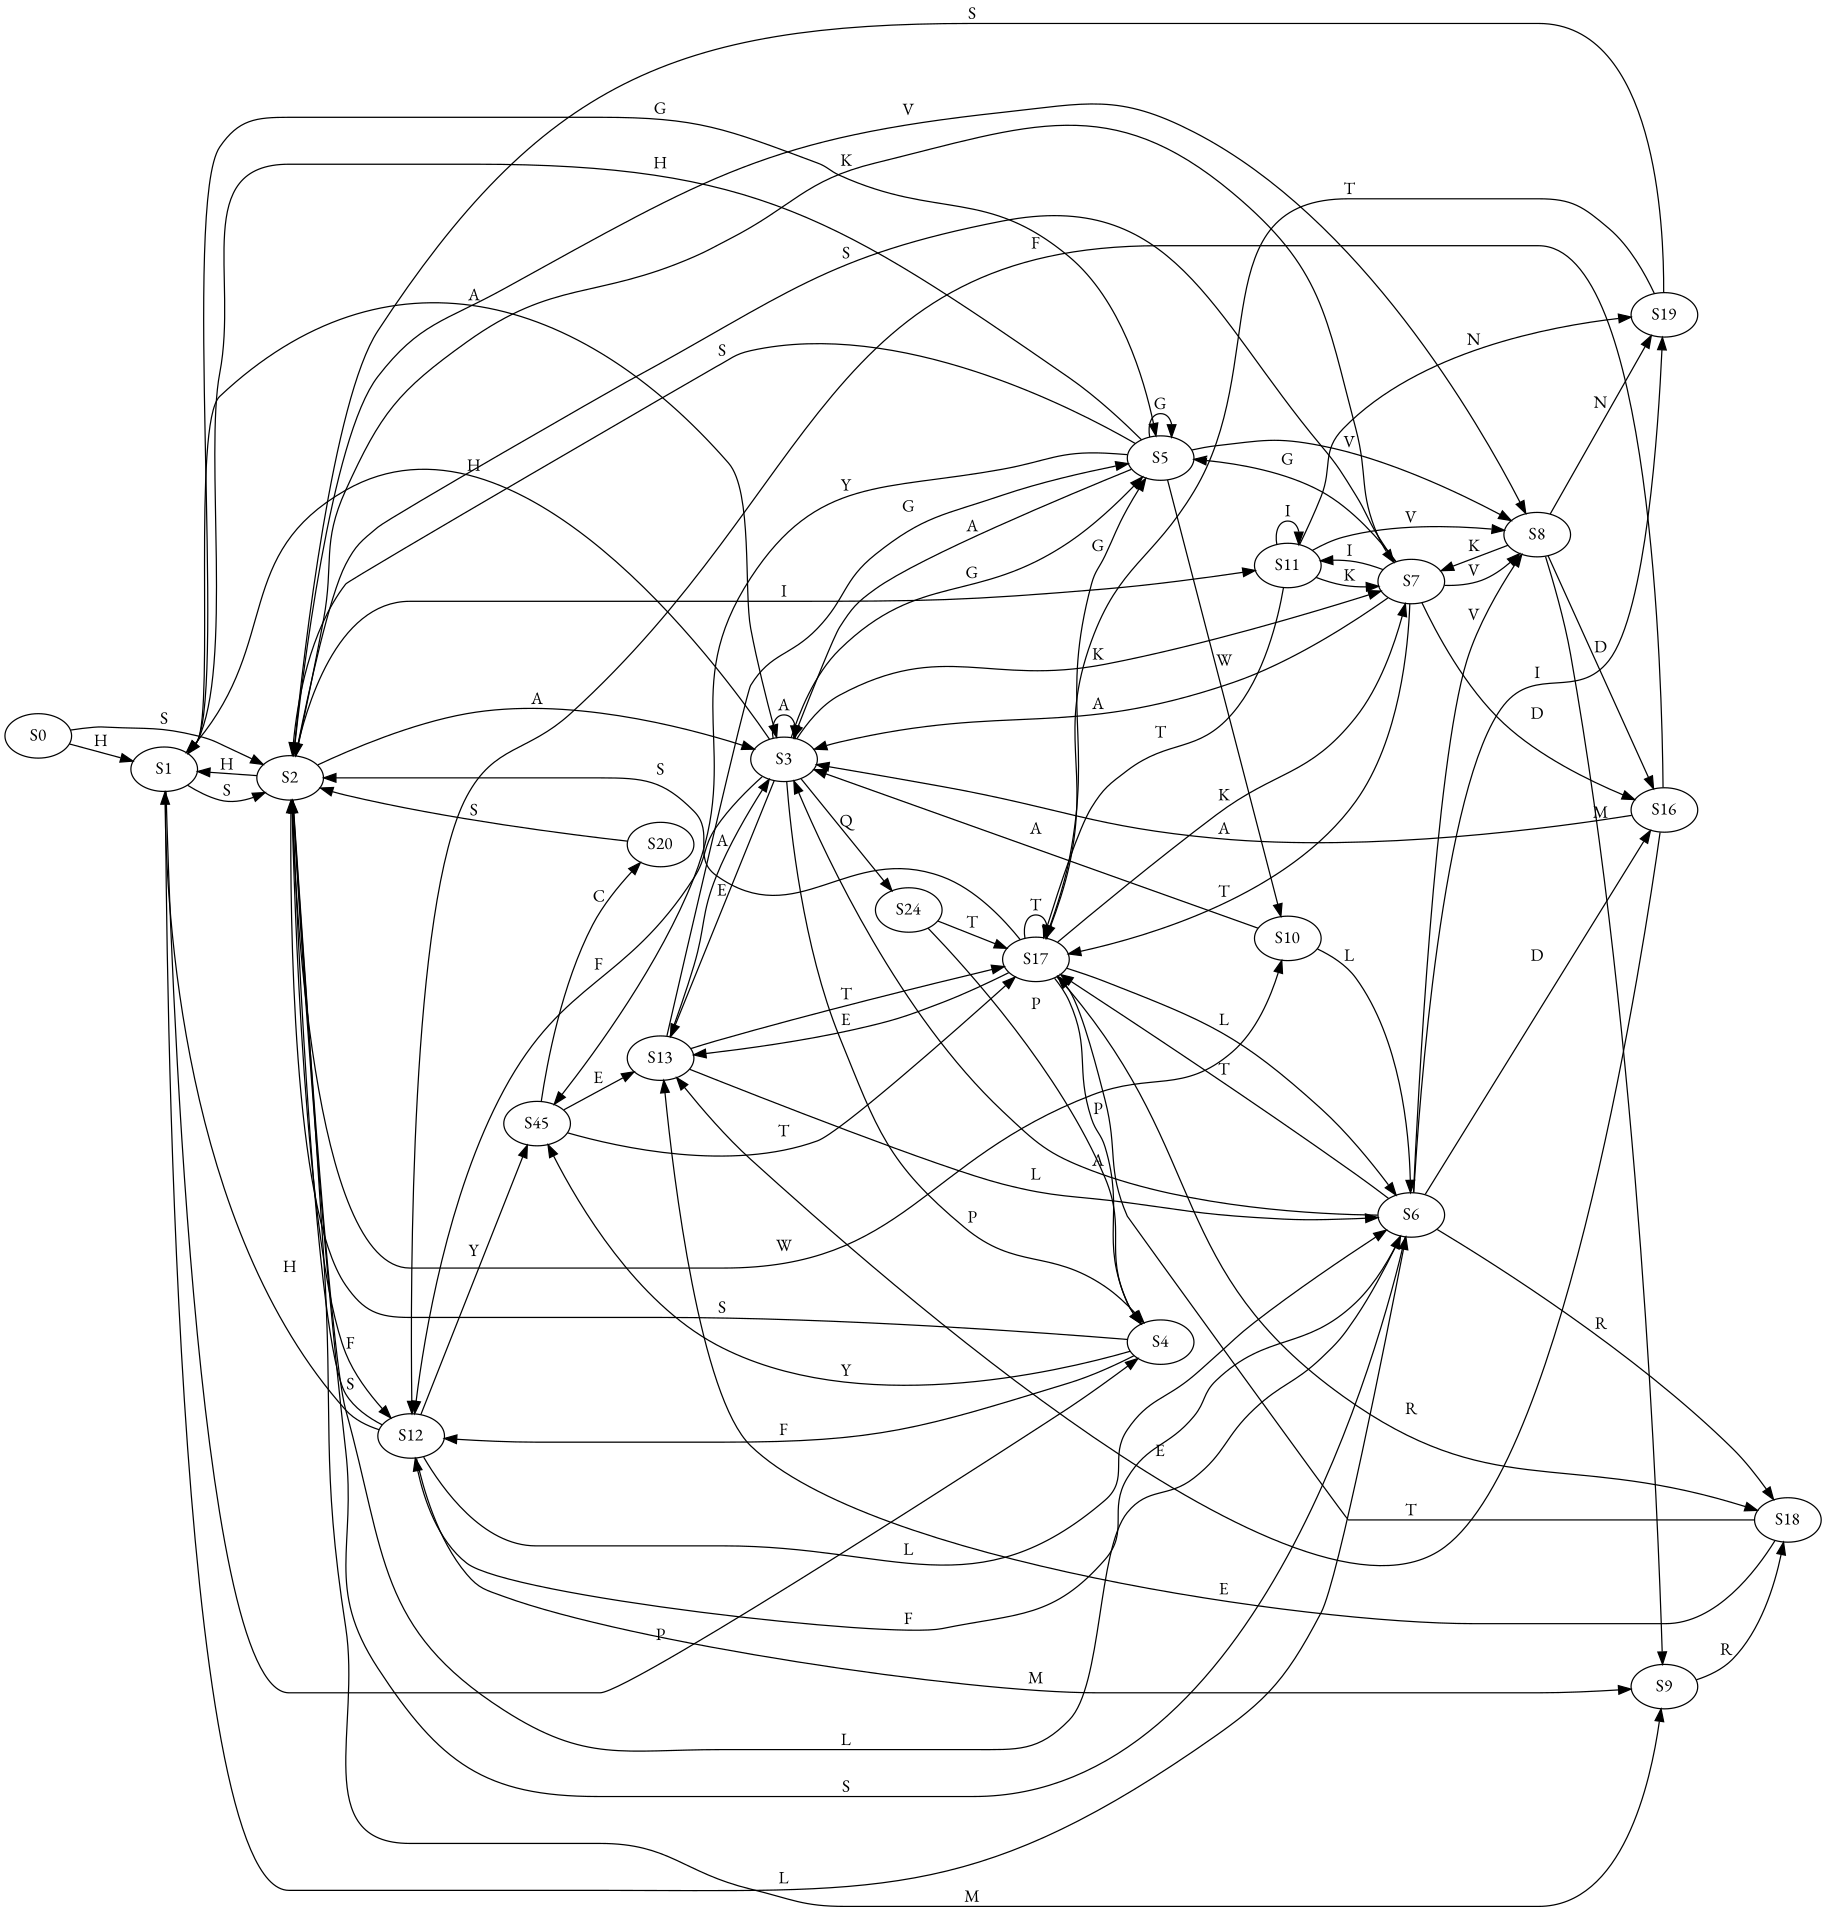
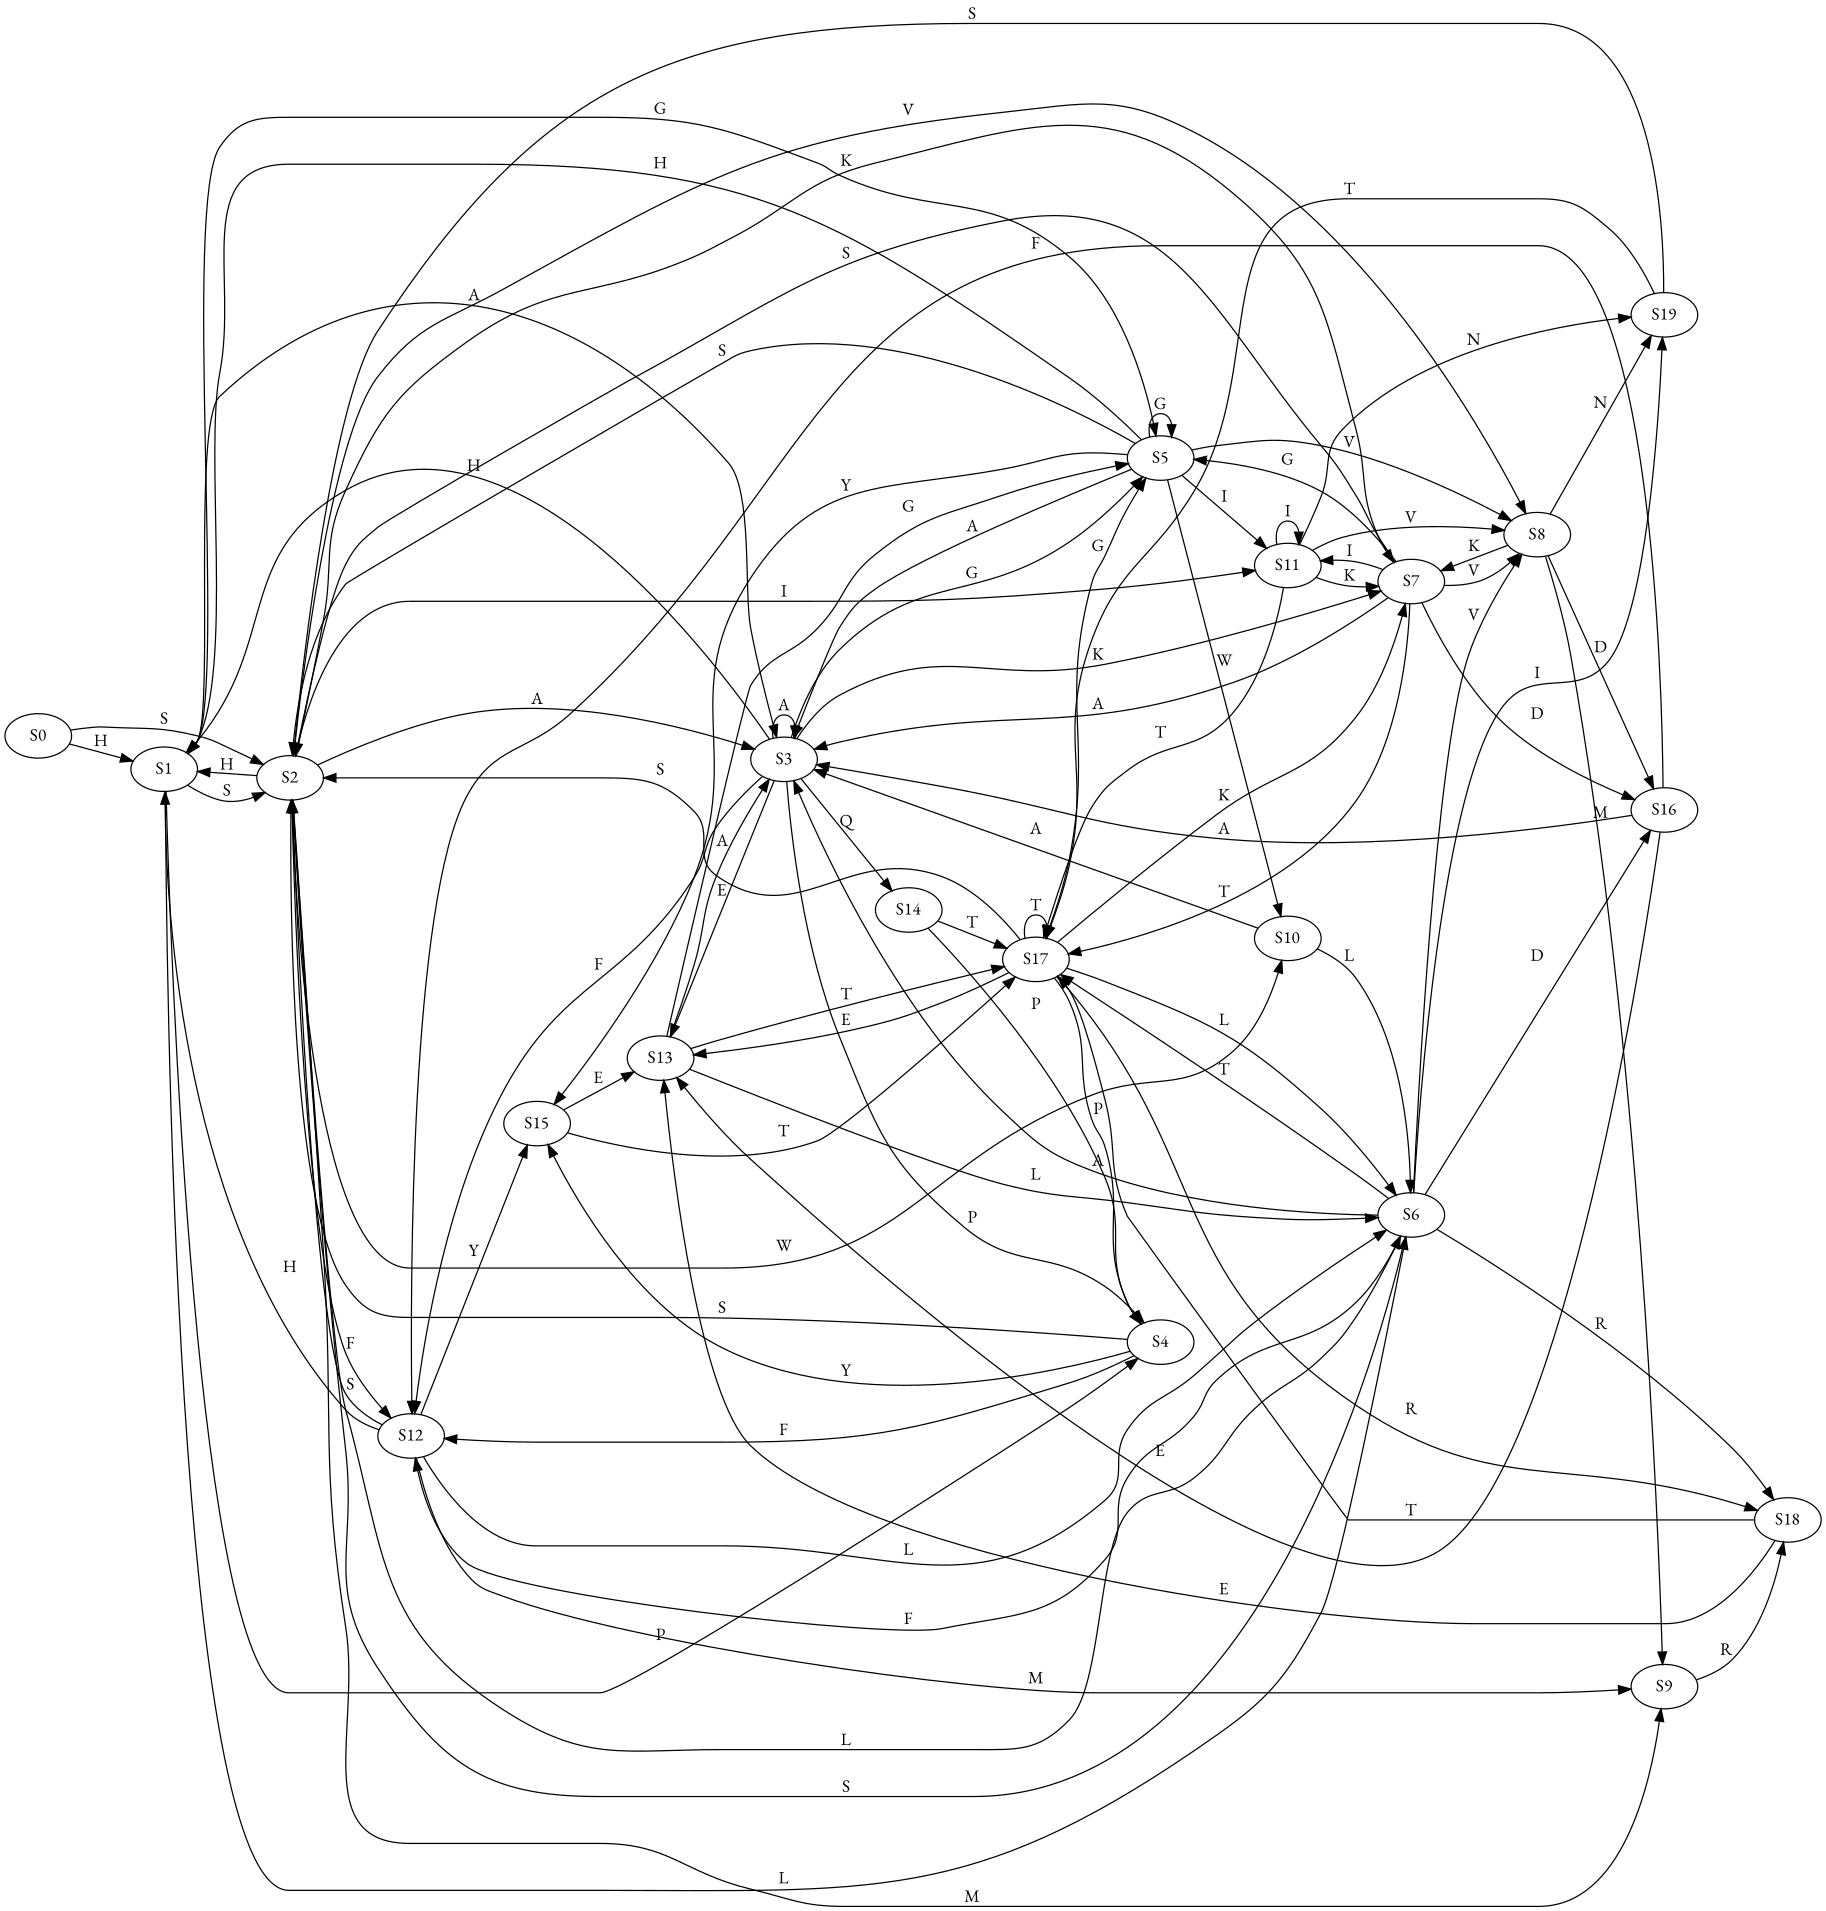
none -> (1220, 508)
(661, 845) -> none
(909, 910) -> (909, 910)
(537, 1124) -> (537, 1124)
